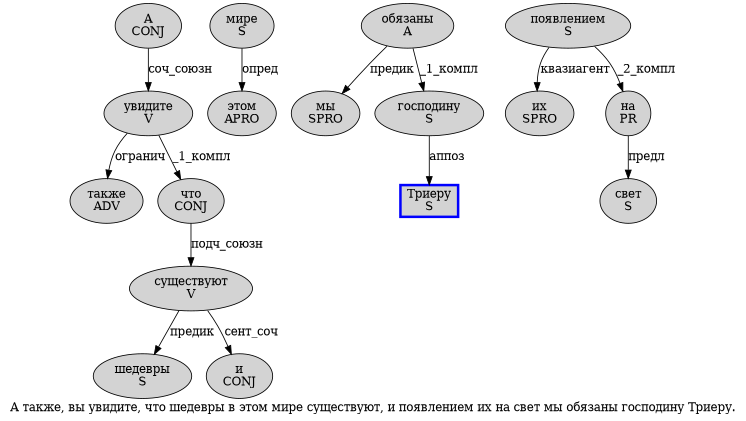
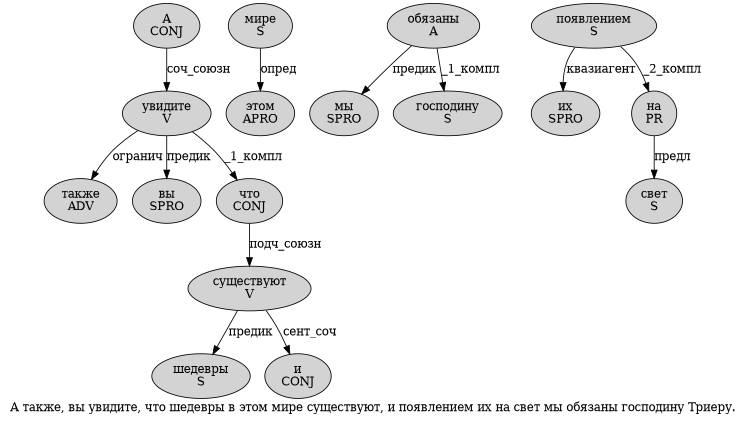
none -> (167, 201)
(429, 201) -> none
